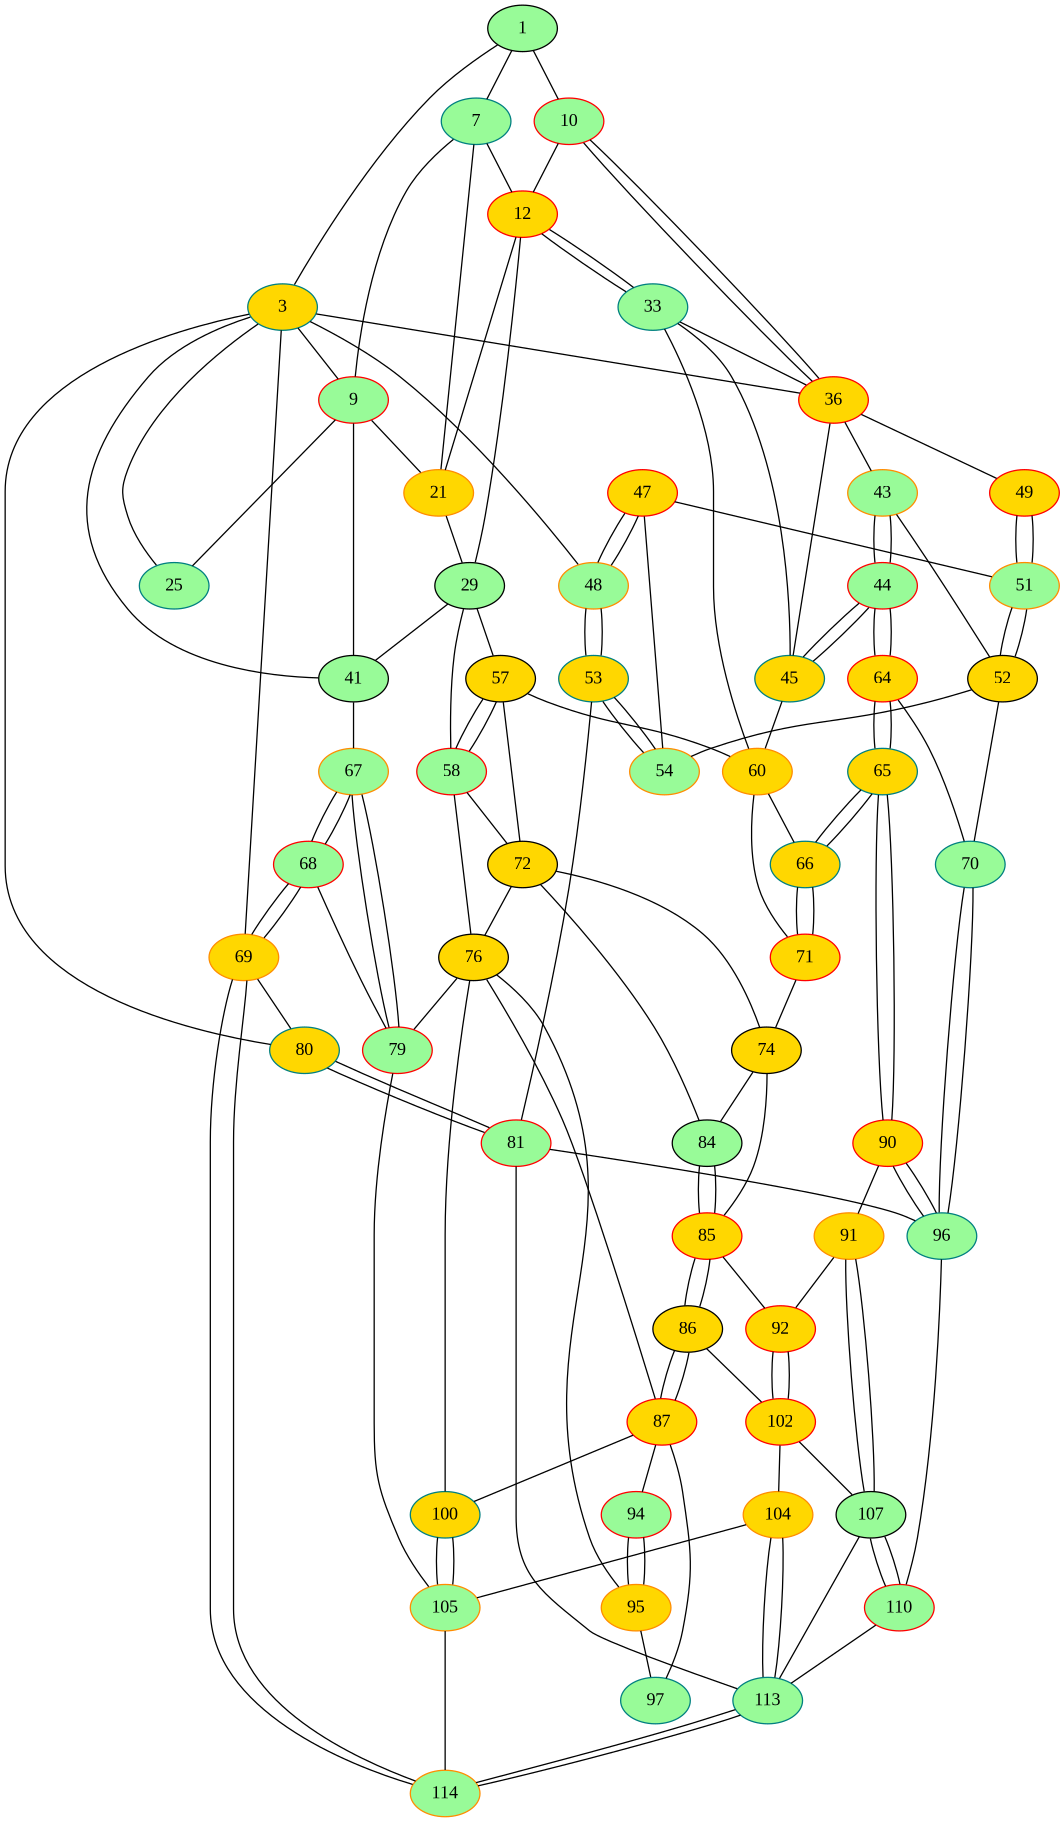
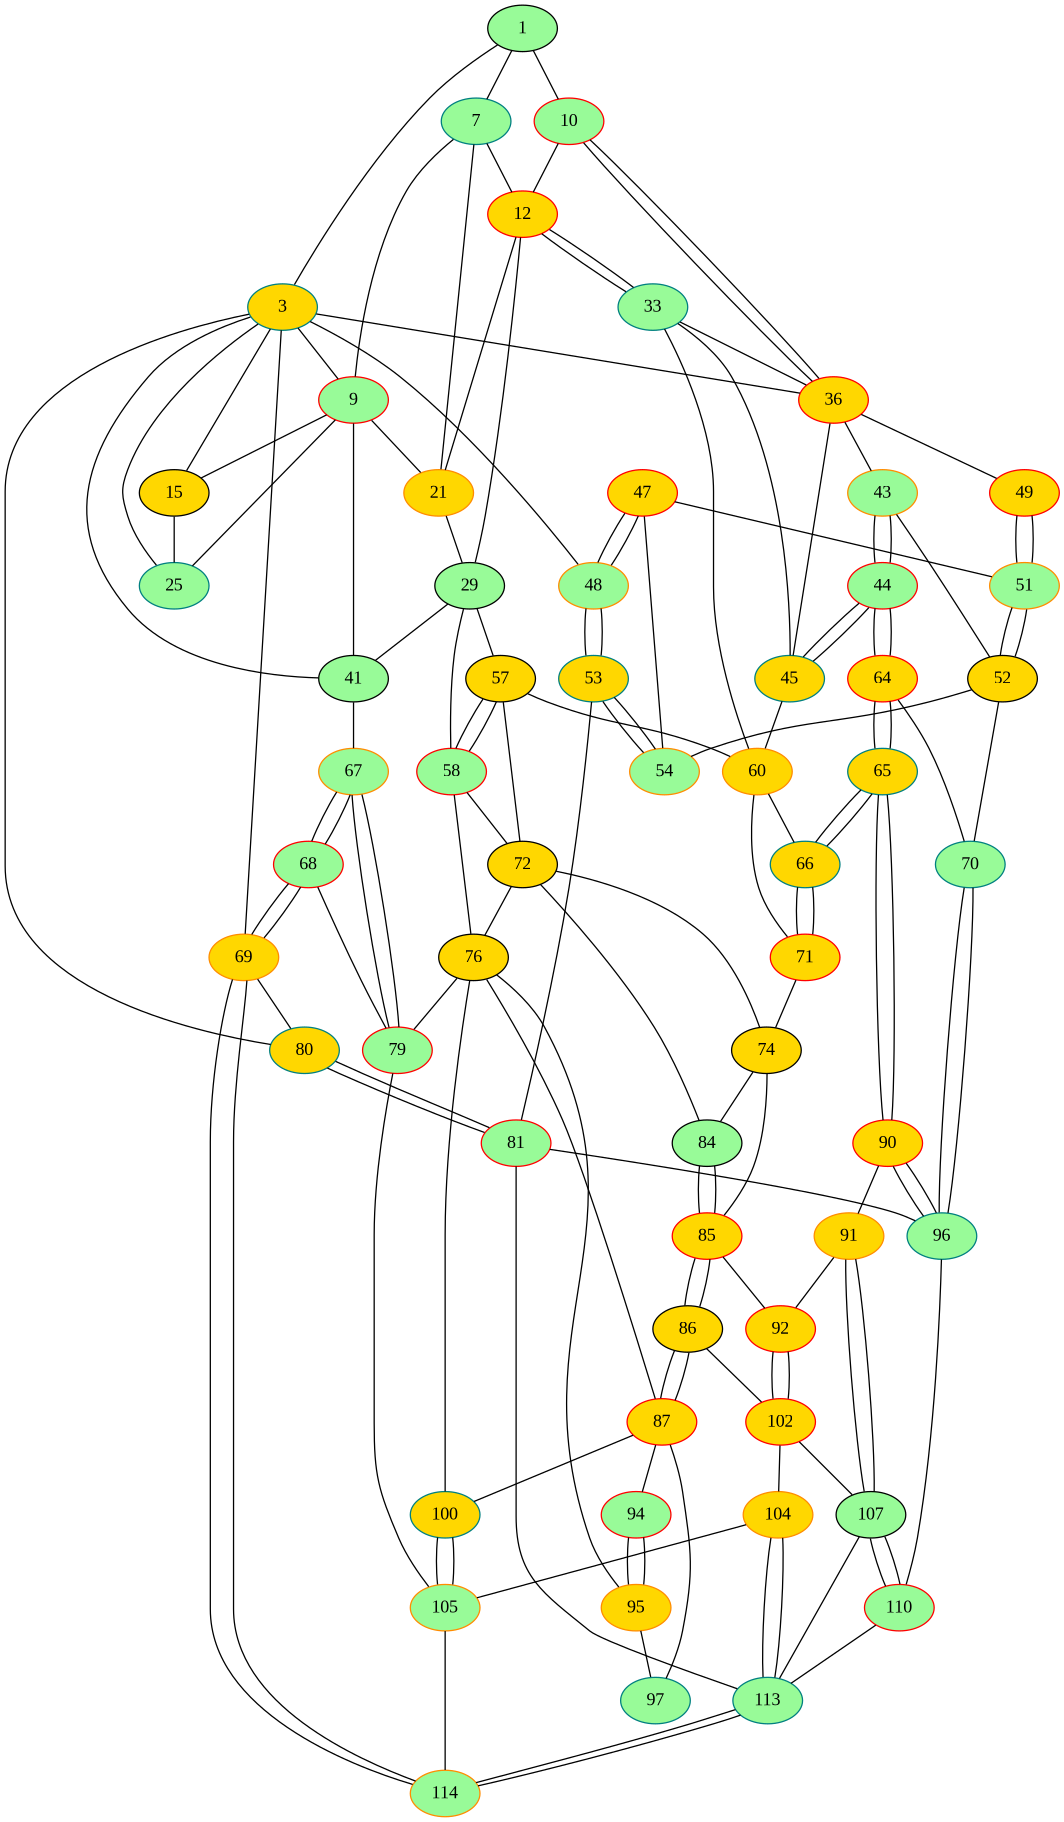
none -> (174, 493)
